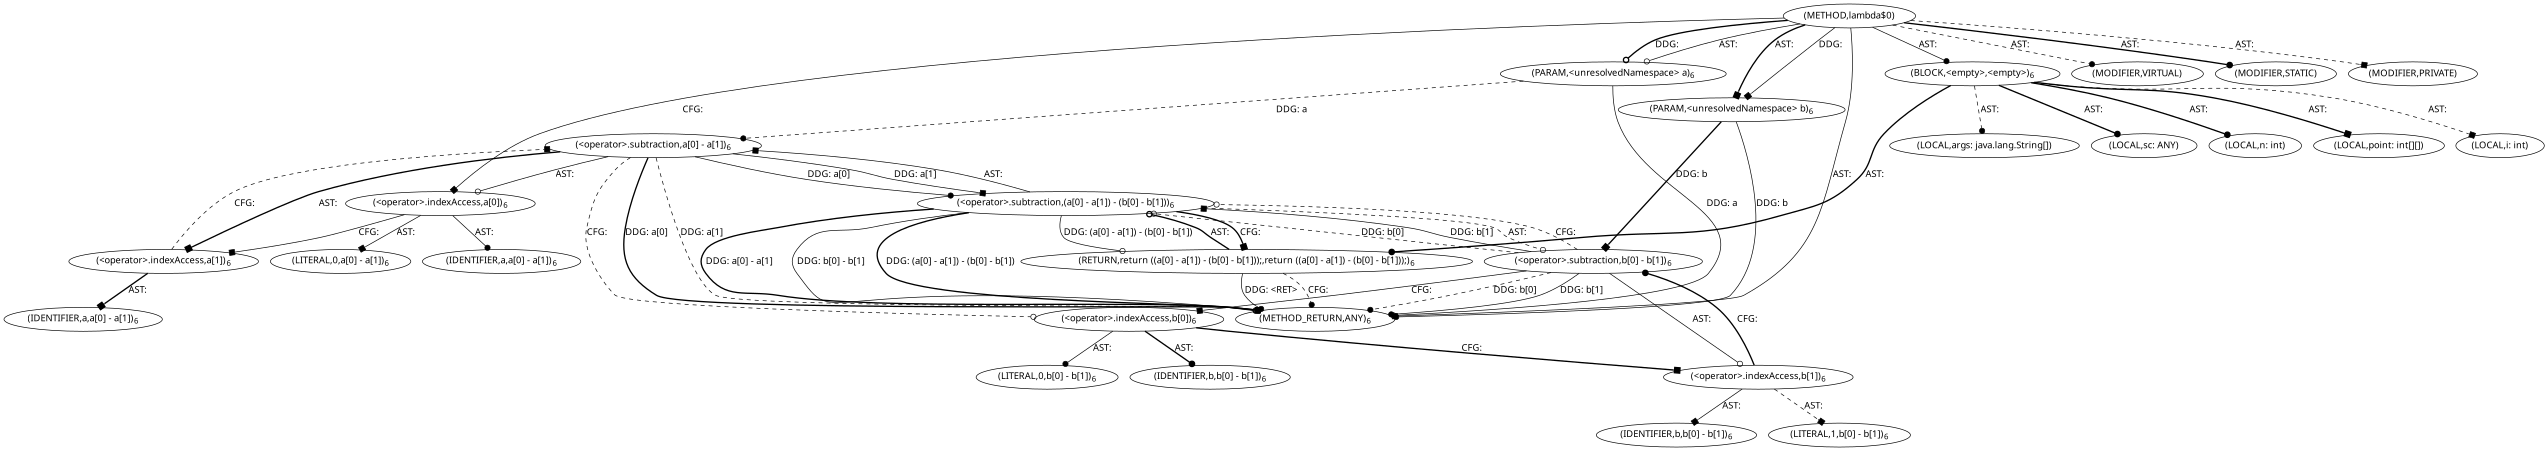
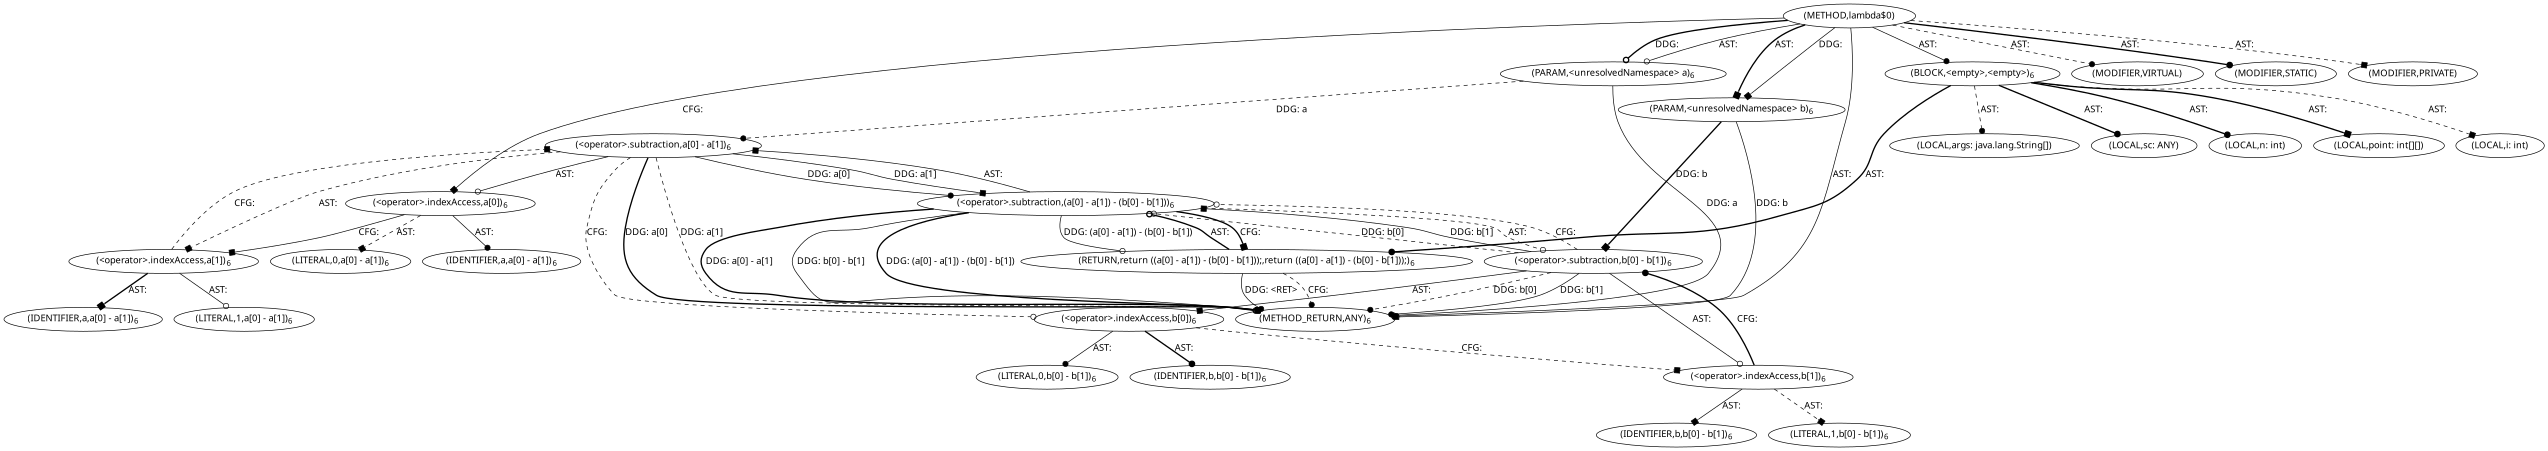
(371, 179) -> (371, 179)
(393, 231) -> (393, 231)
(1423, 290) -> (1423, 290)
(1731, 294) -> (1731, 294)
none -> (244, 319)
(1435, 350) -> (1435, 350)
